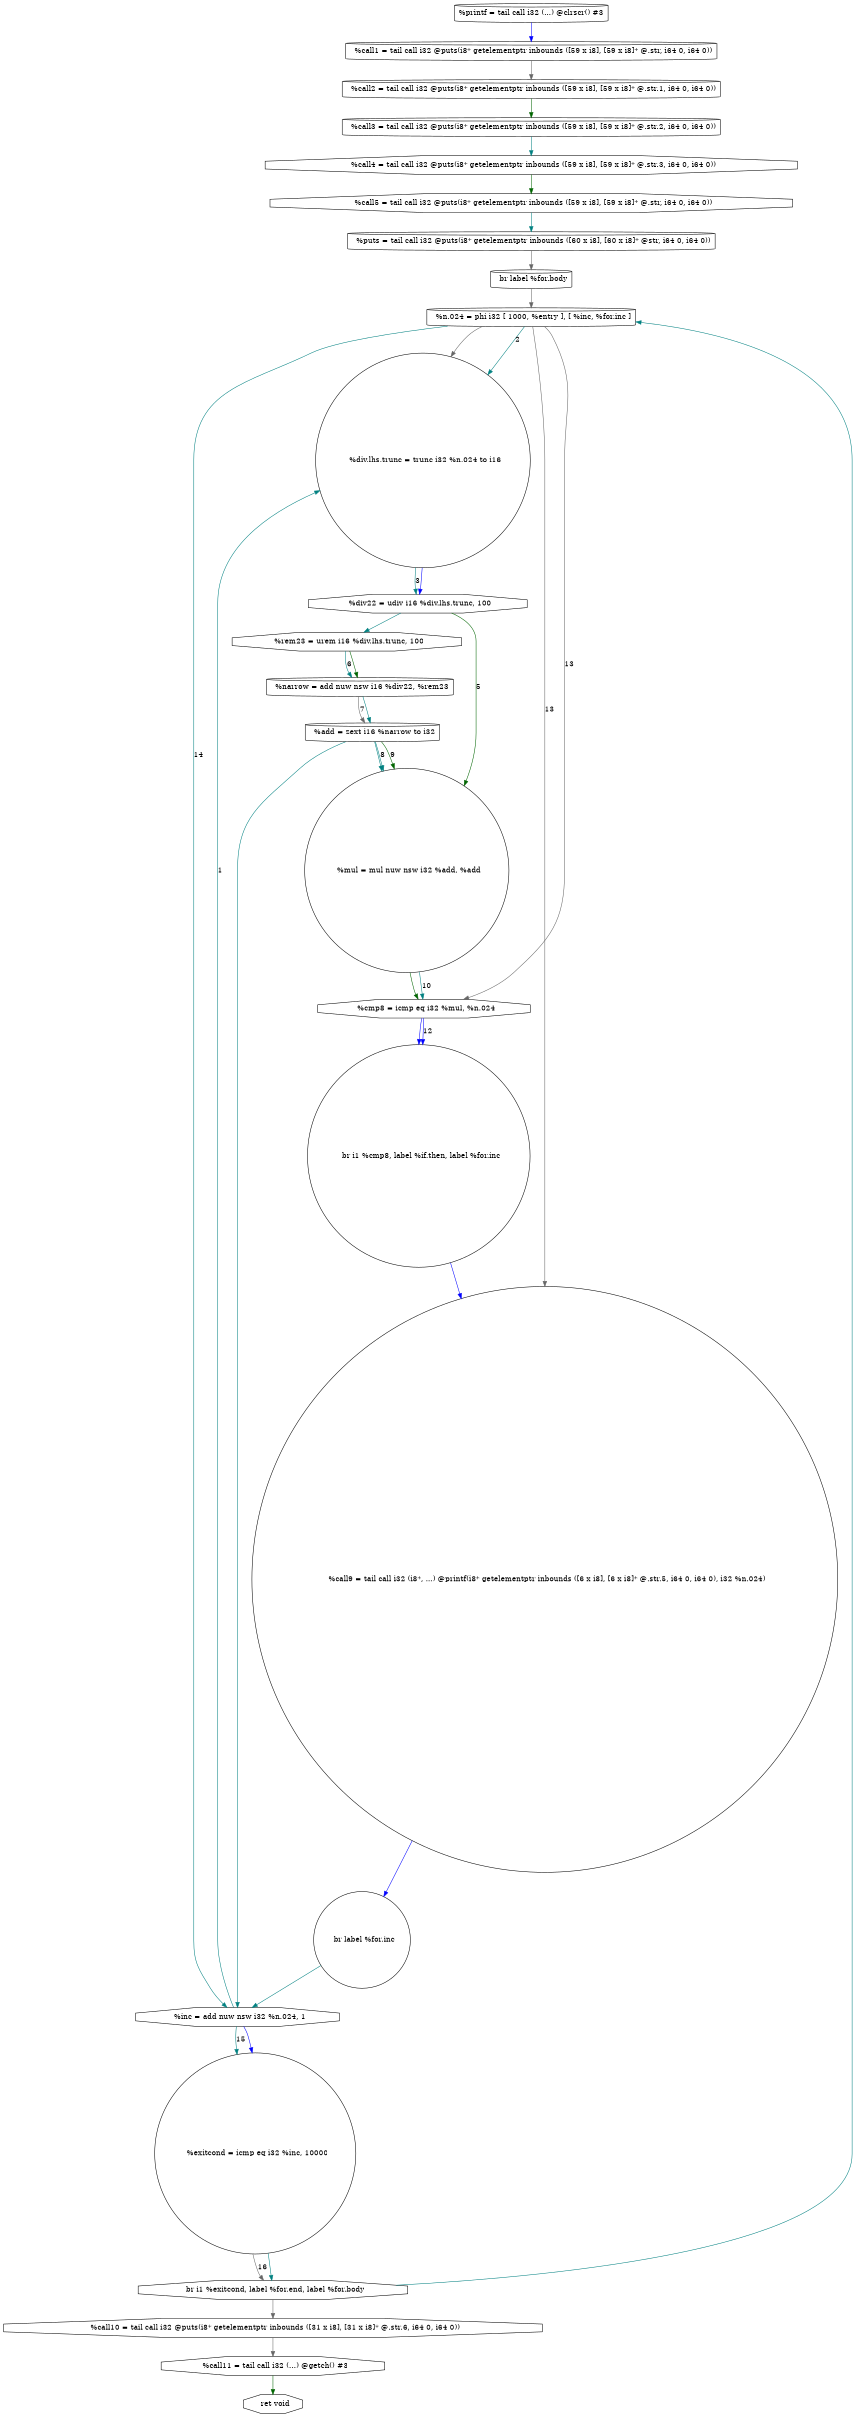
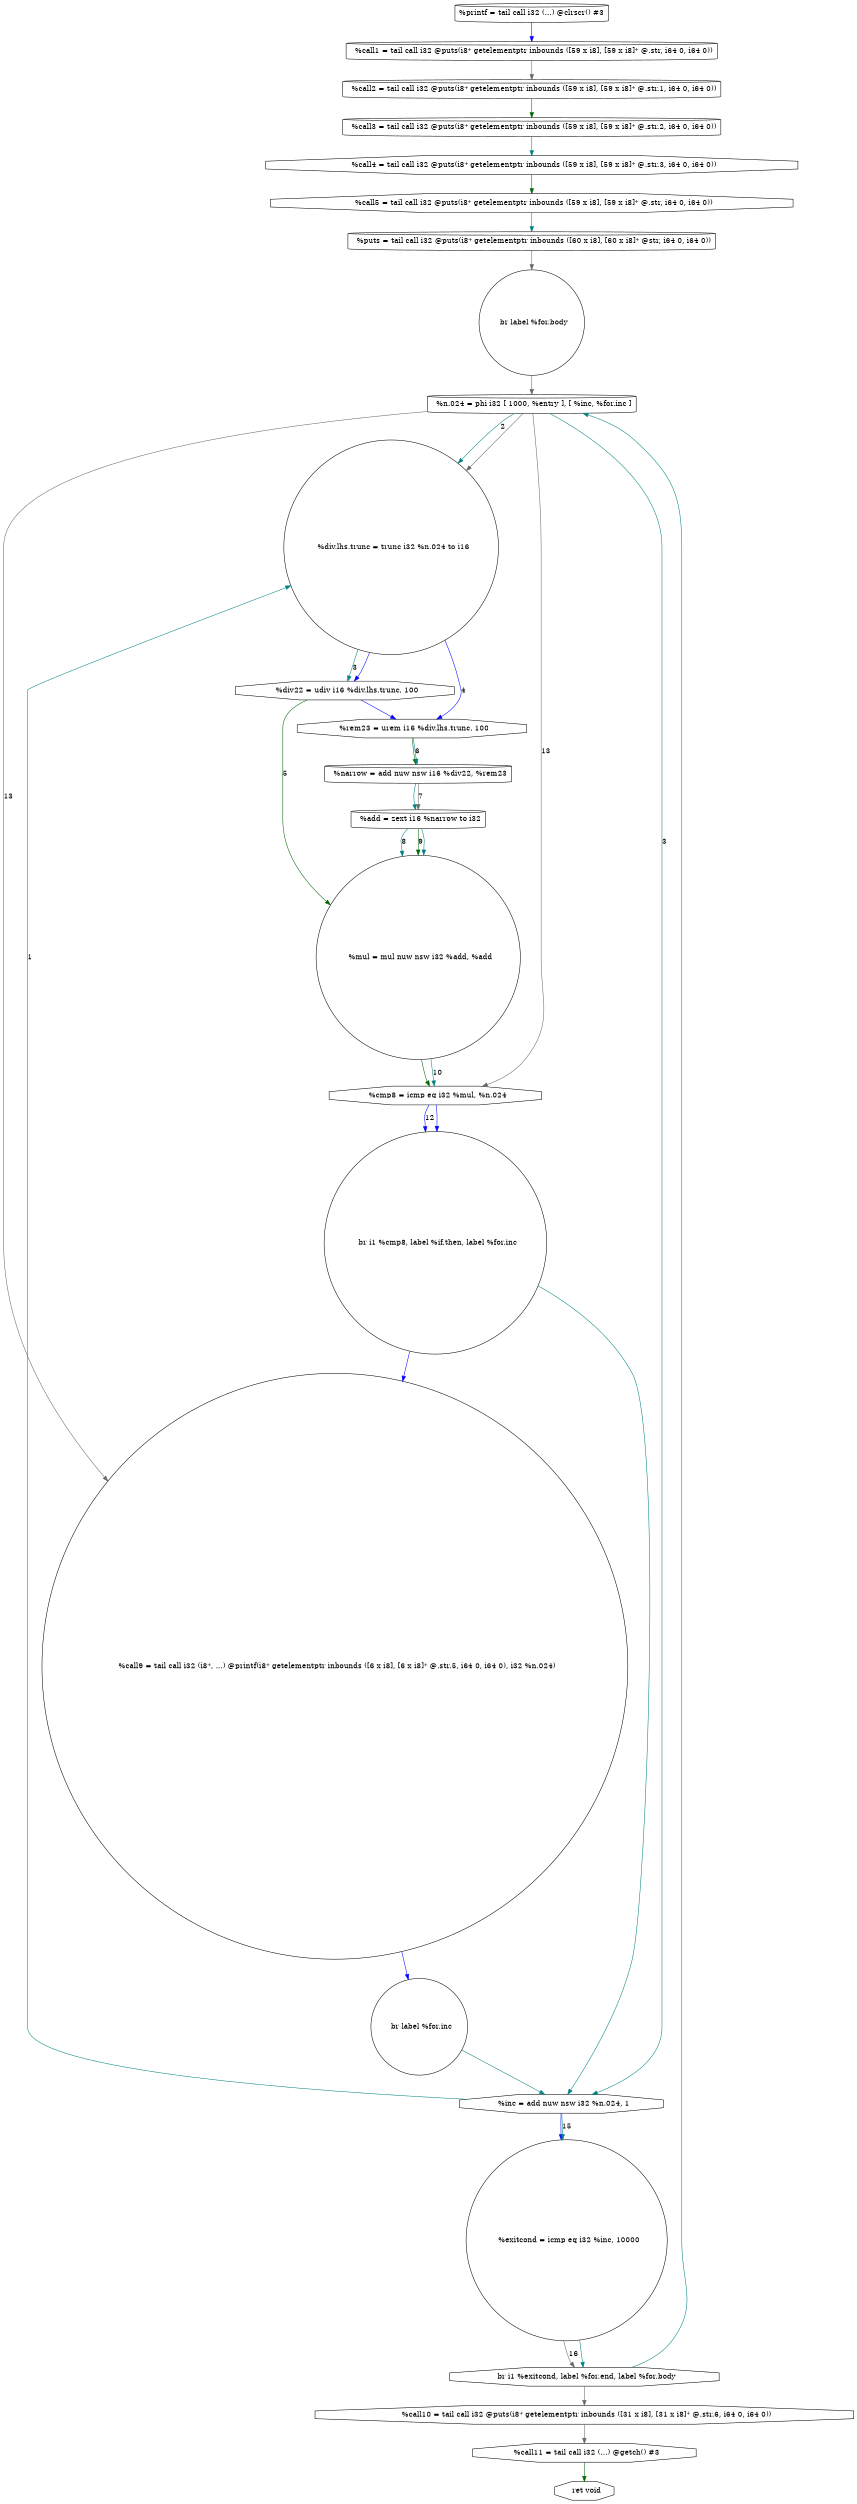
(531, 279) -> (532, 323)
(385, 621) -> (376, 708)
none -> (459, 681)
(199, 755) -> (665, 842)
(238, 1347) -> (649, 1674)
